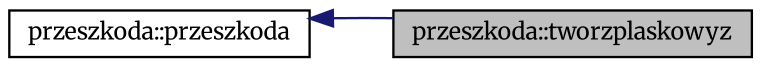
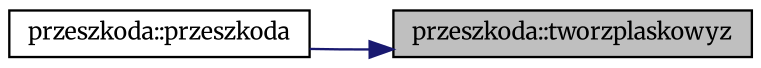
(363, 18) -> (339, 49)
